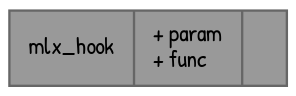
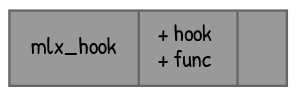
(188, 34) -> (186, 34)
